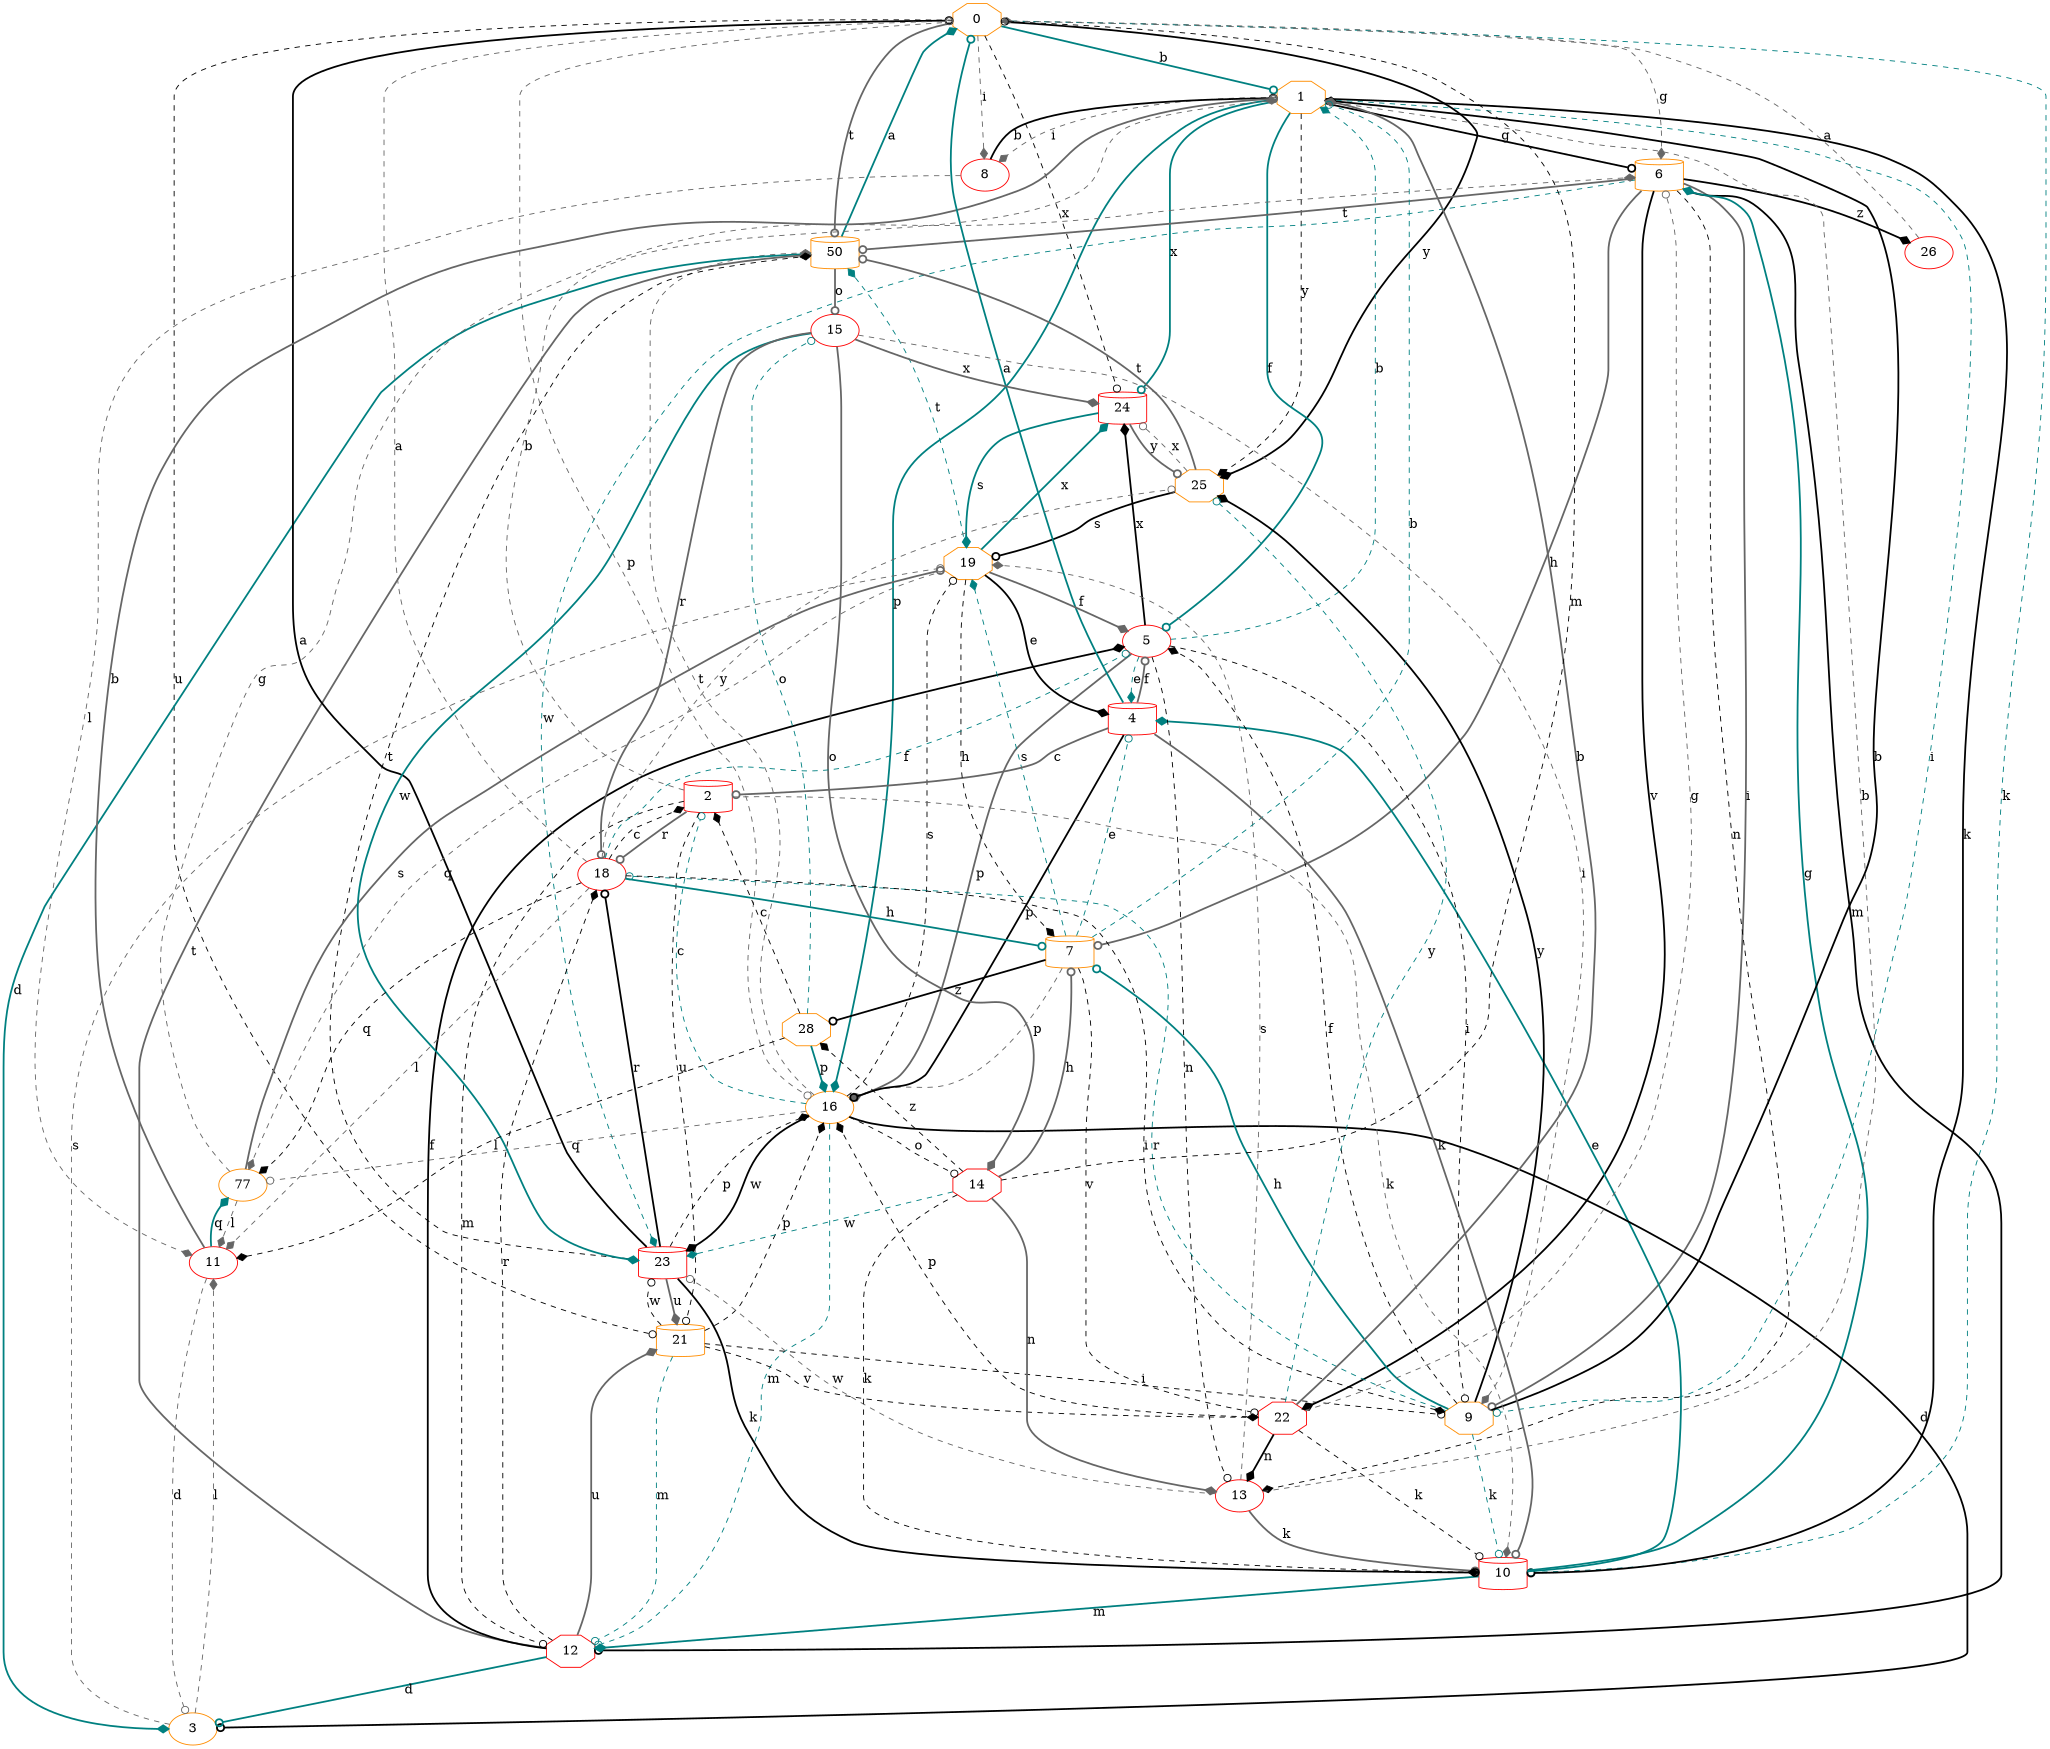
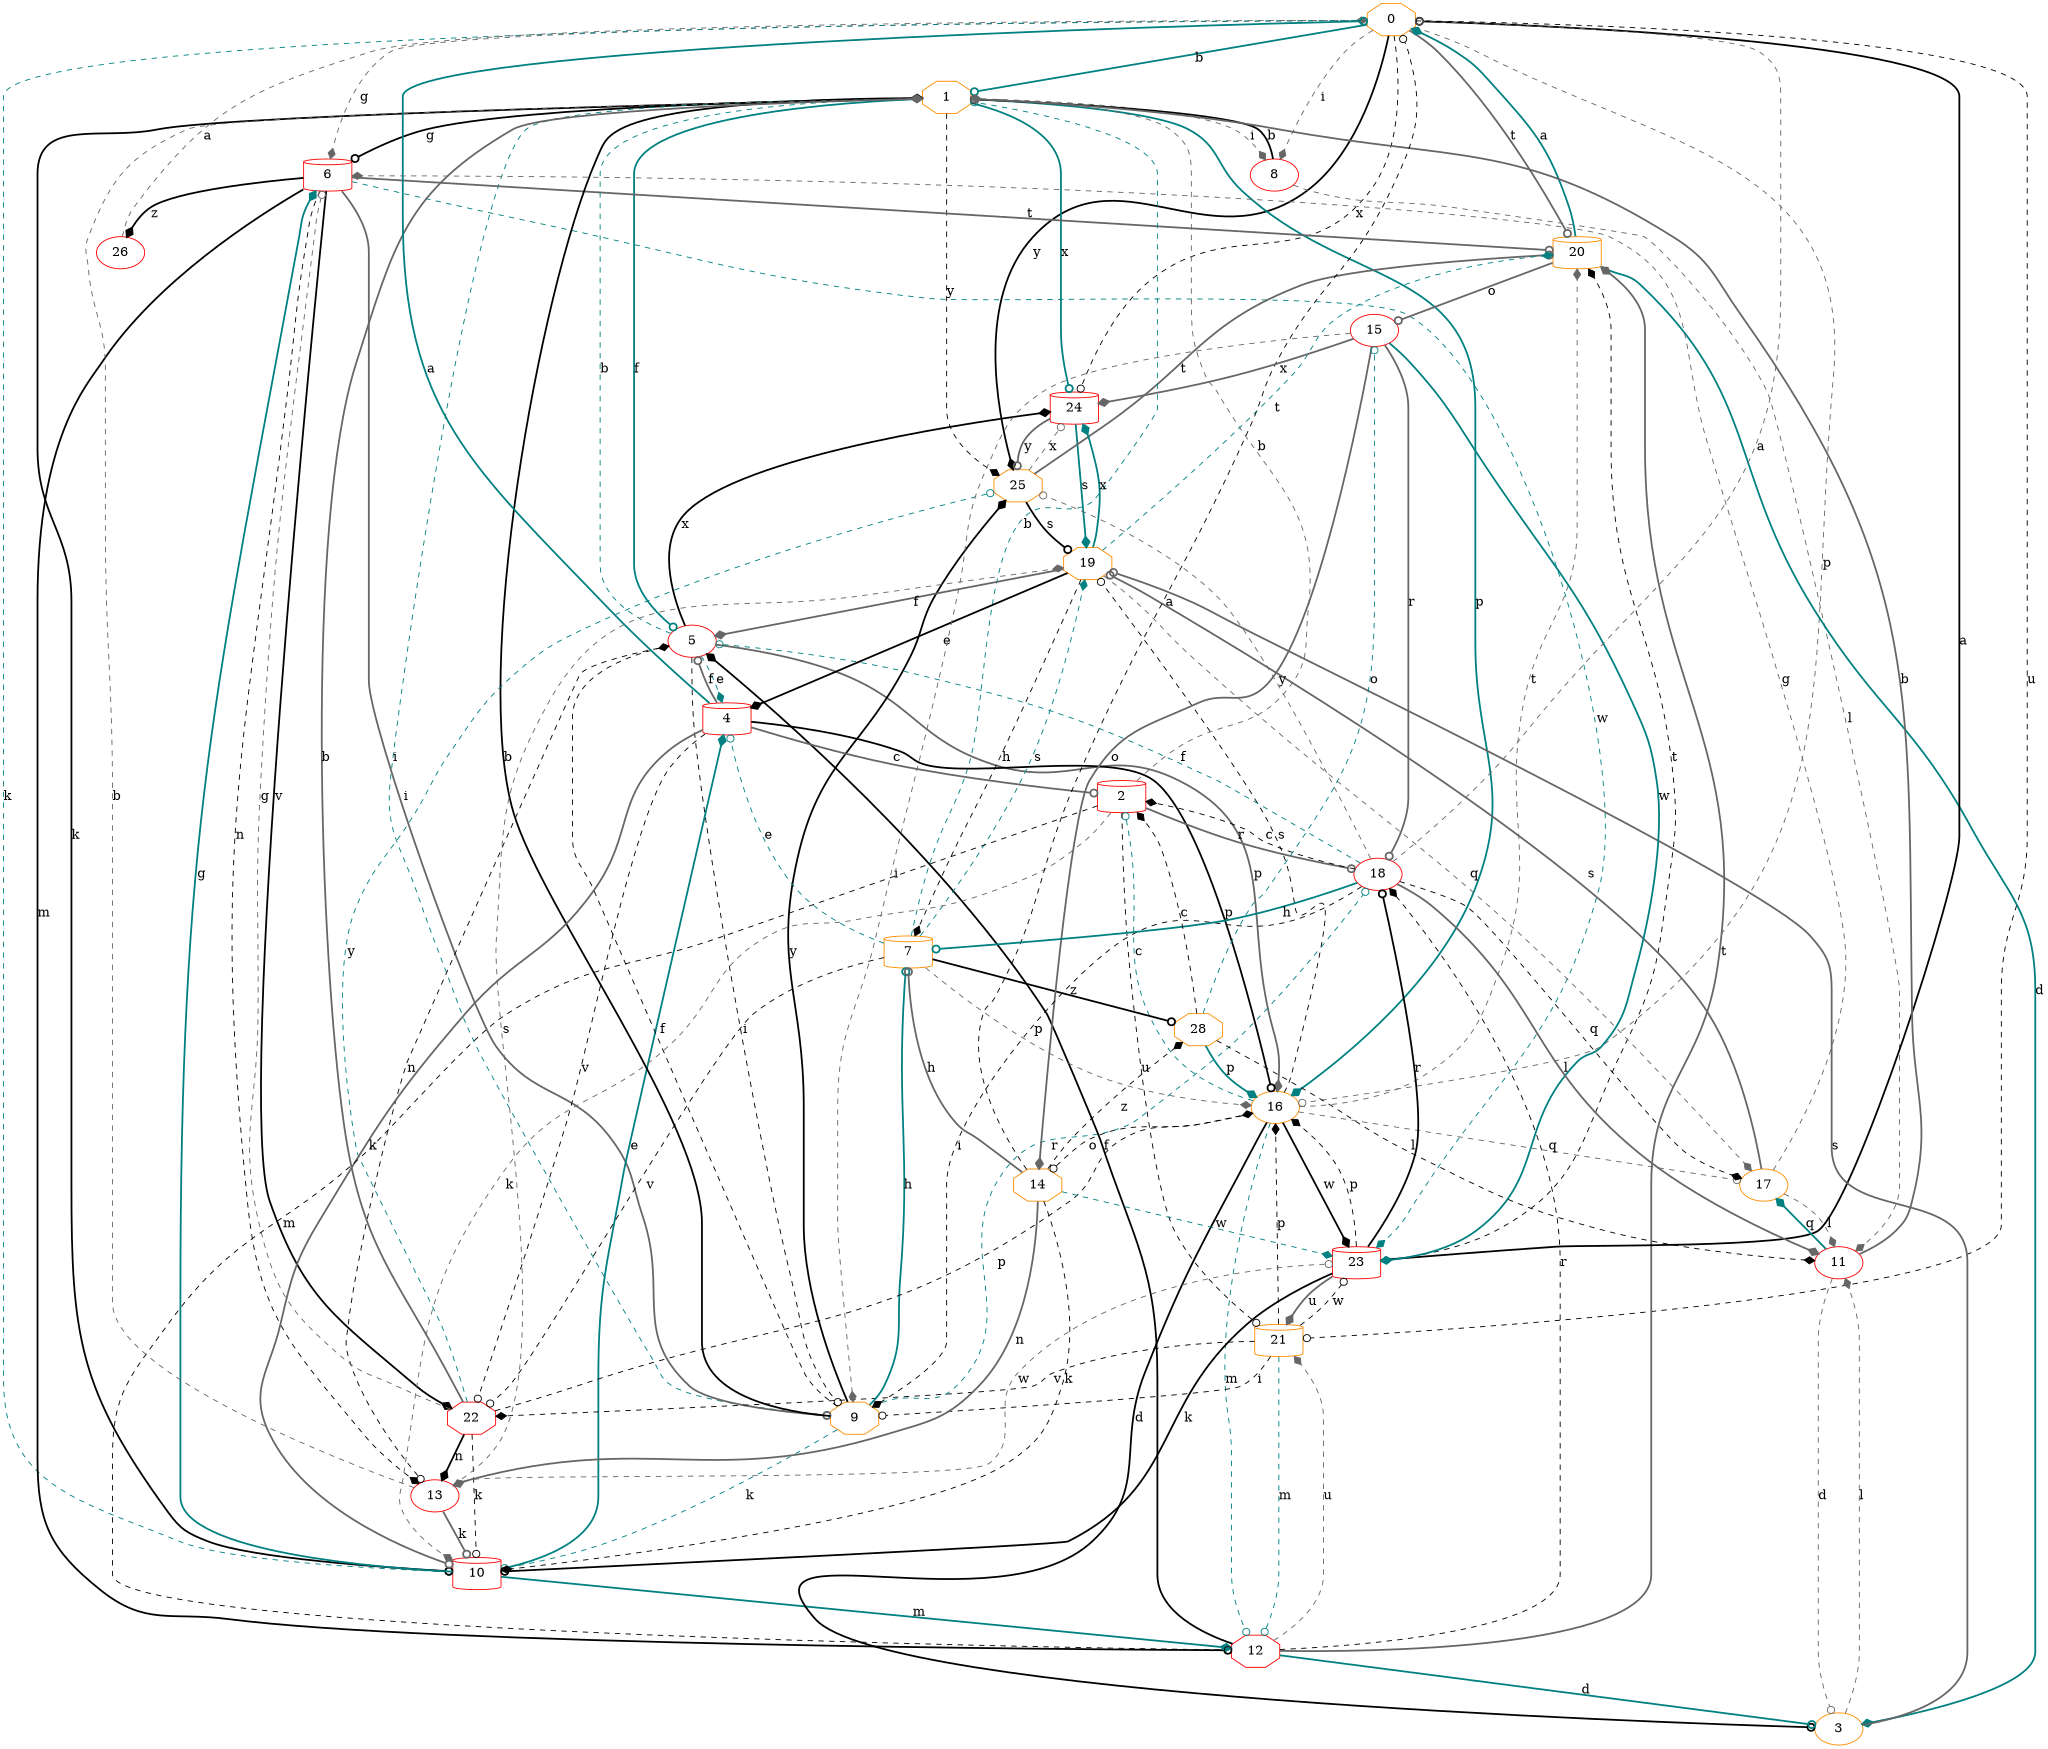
(1659, 175) -> (328, 175)
(835, 253) -> (1577, 253)
(1576, 602) -> (1169, 602)
(1511, 643) -> none
(155, 924) -> (1832, 1008)
none -> (583, 1058)
(412, 1065) -> (1579, 1093)
(243, 1185) -> (1764, 1185)
(977, 1185) -> (1038, 1185)
(591, 1483) -> (1324, 1510)
